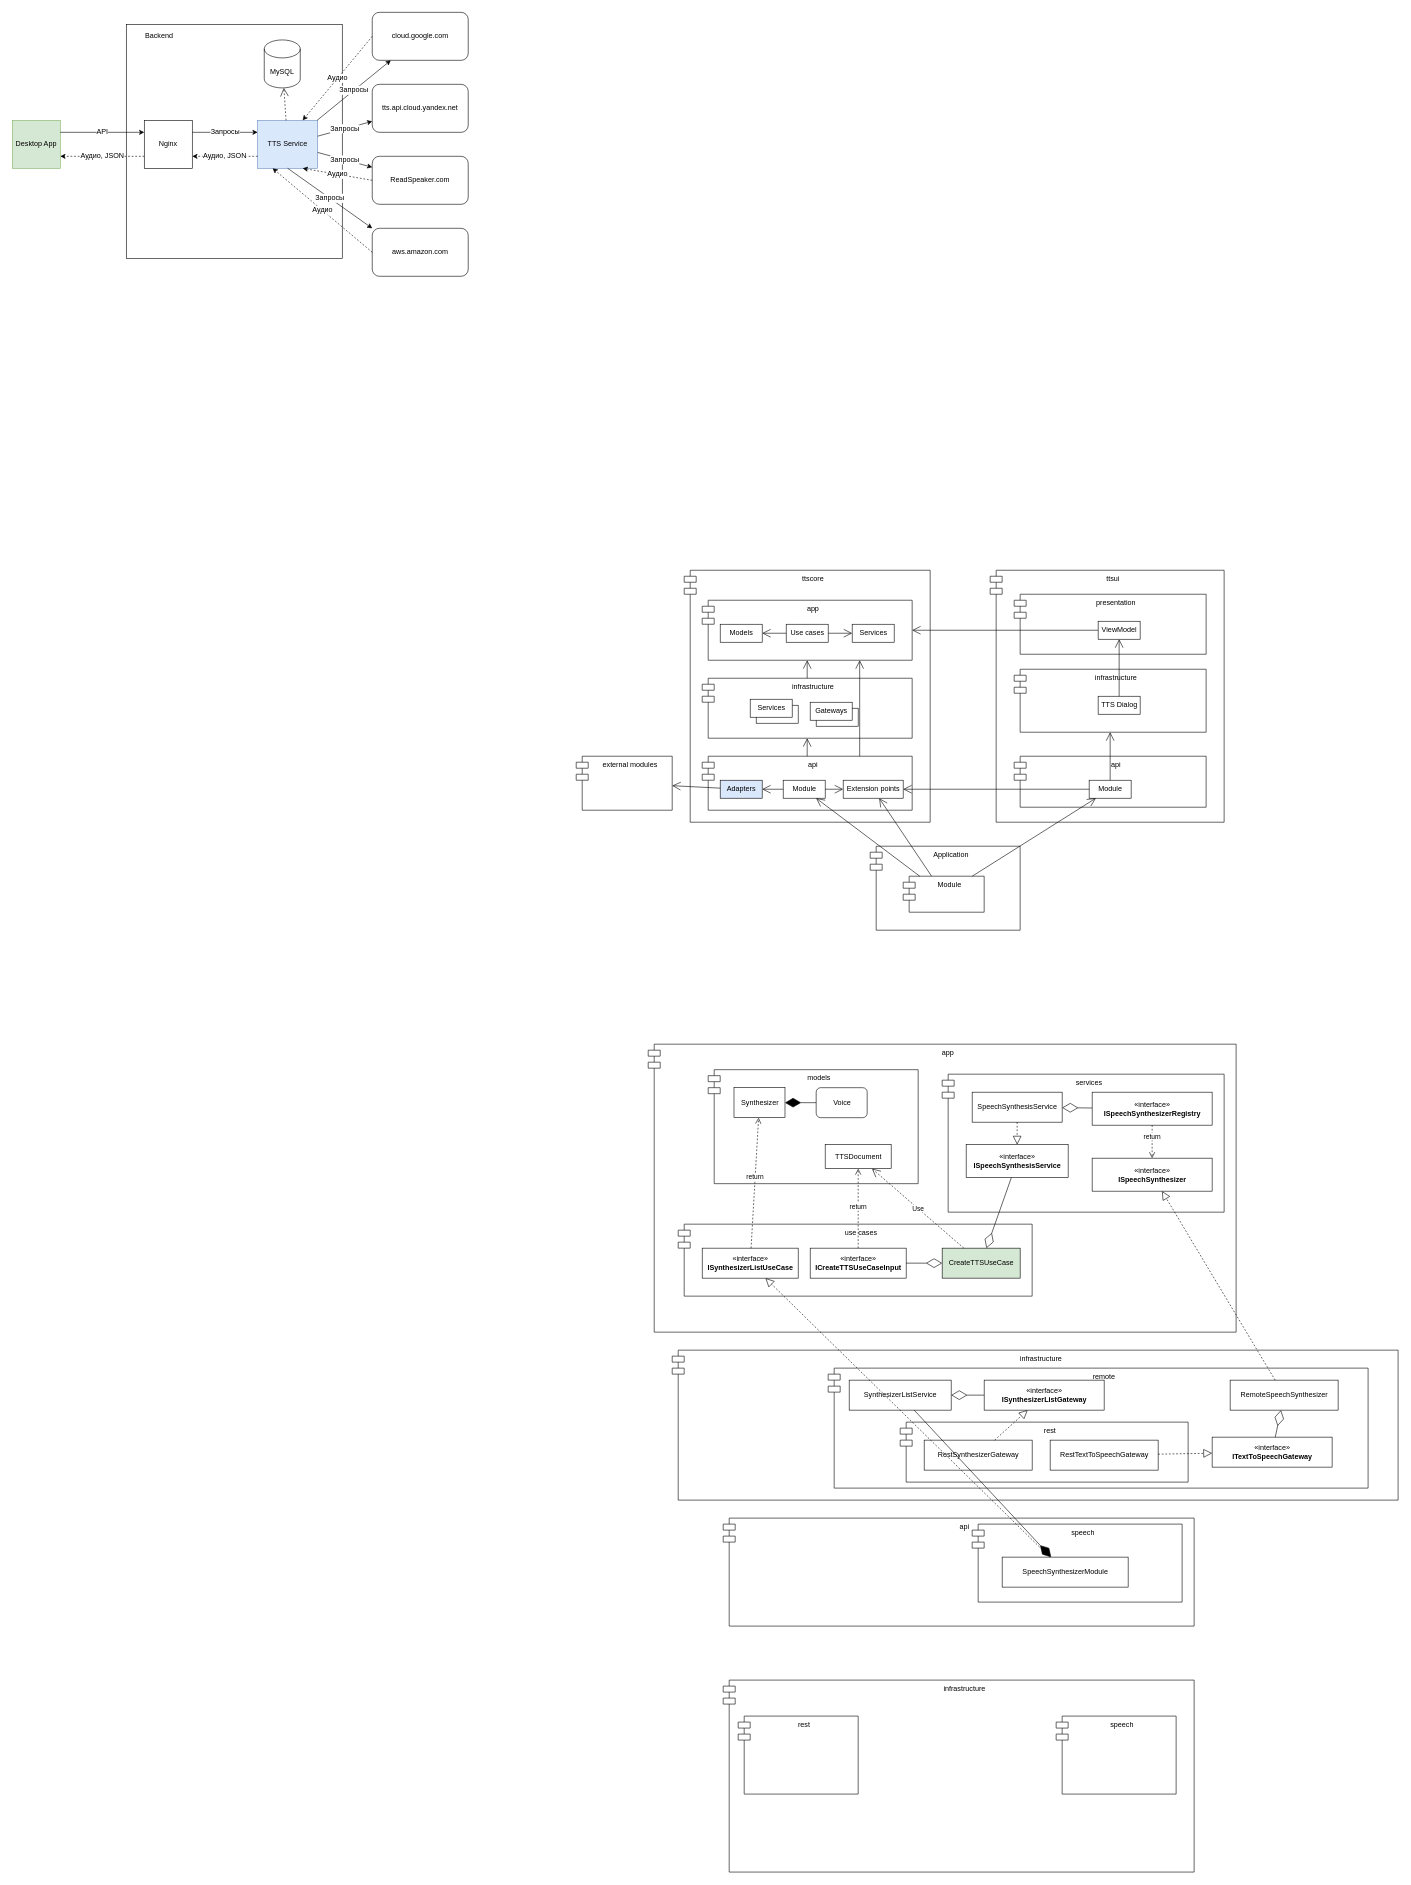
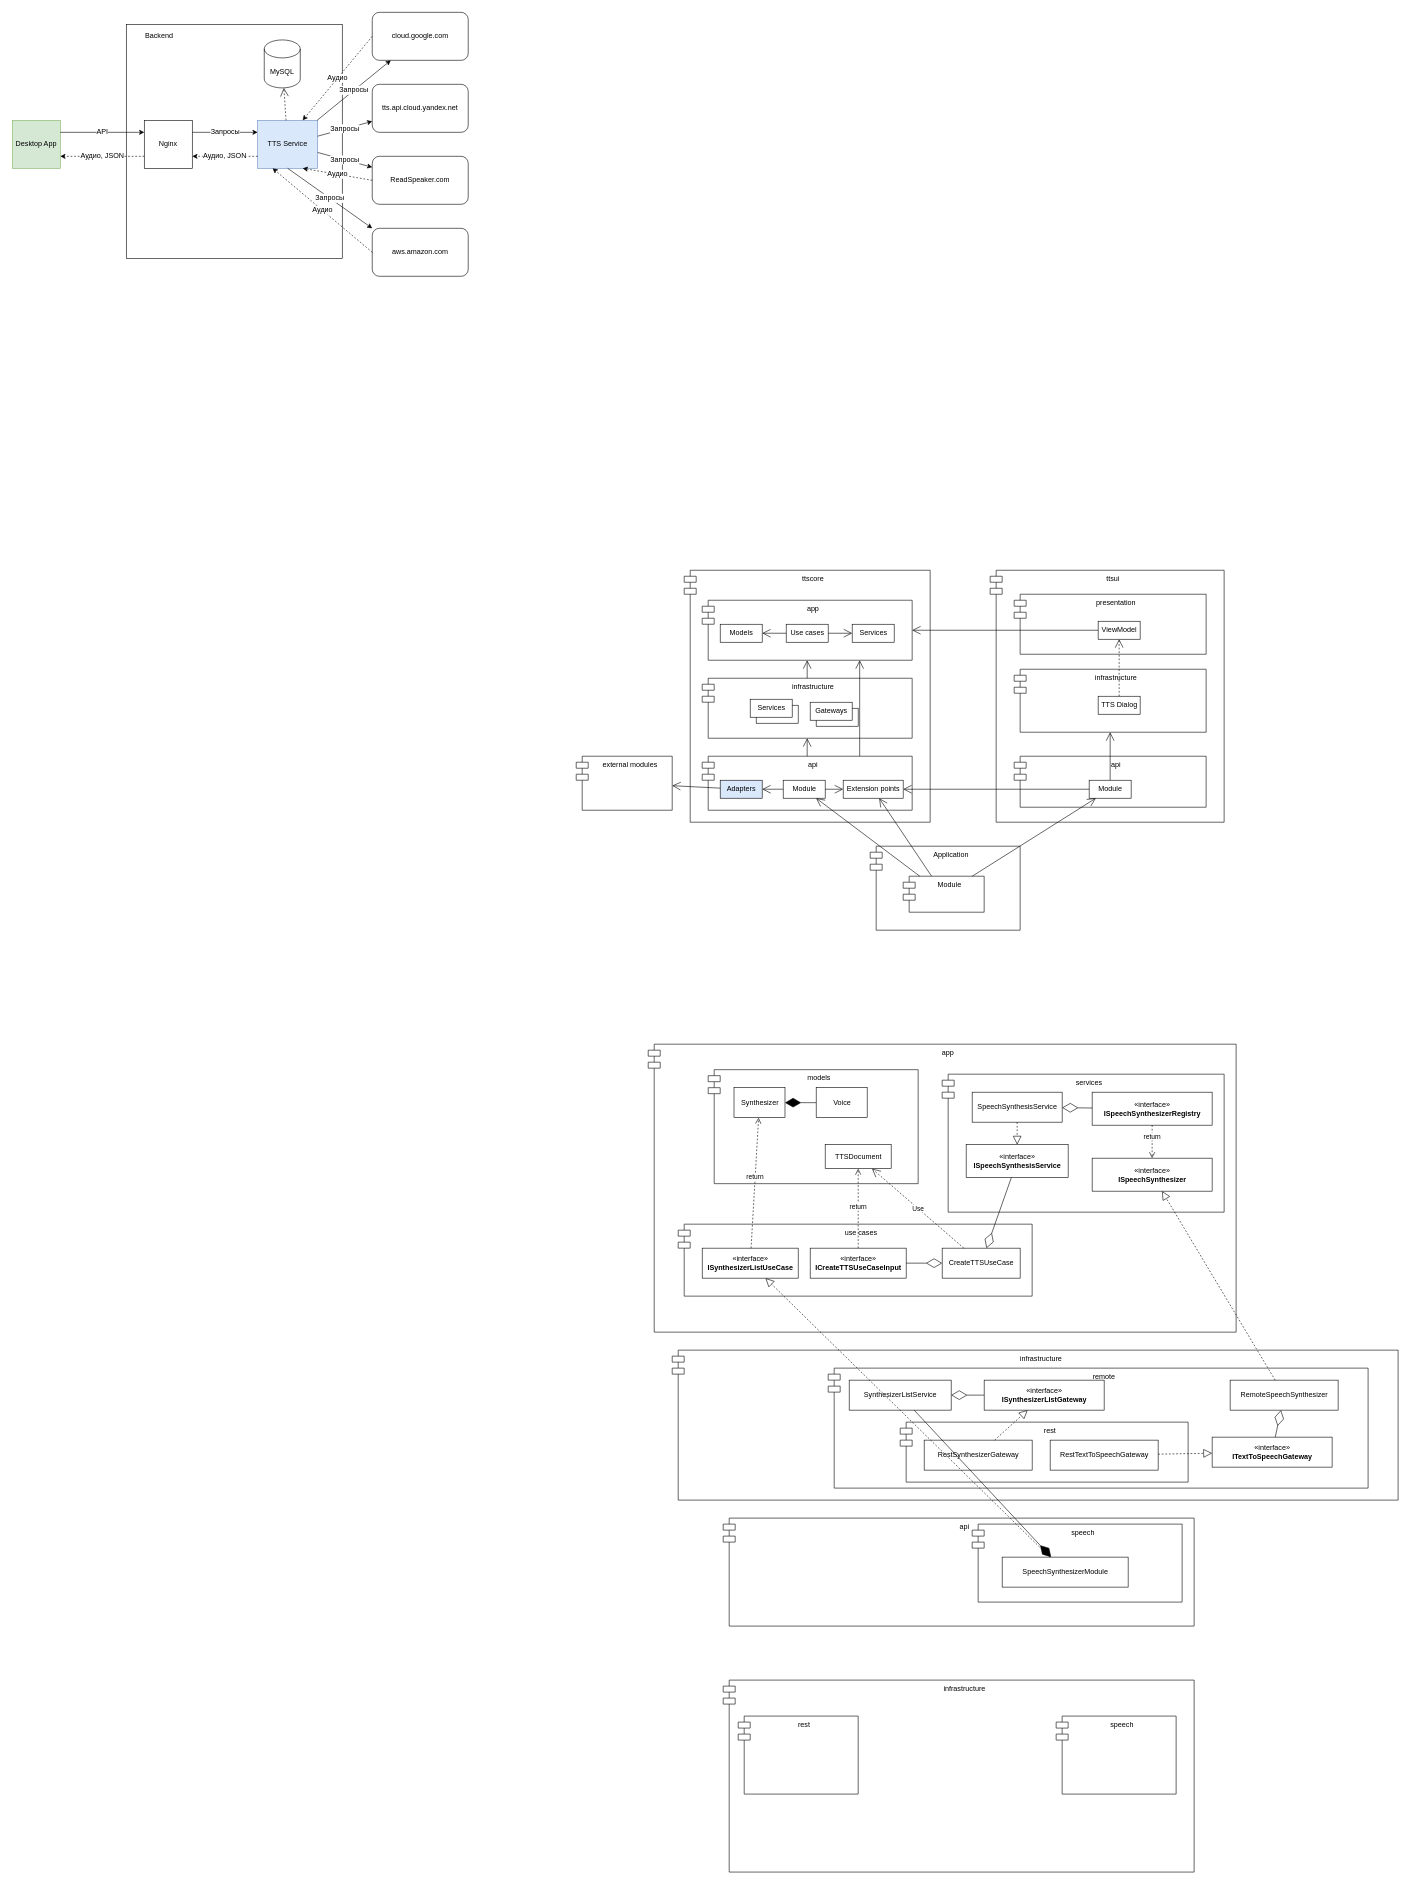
(1119, 668) -> (1119, 668)
(842, 1103) -> (842, 1103)
(981, 1263) -> (981, 1263)
